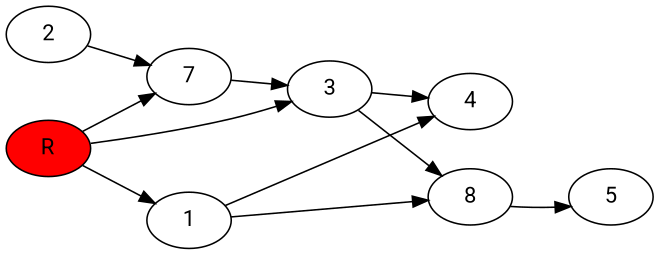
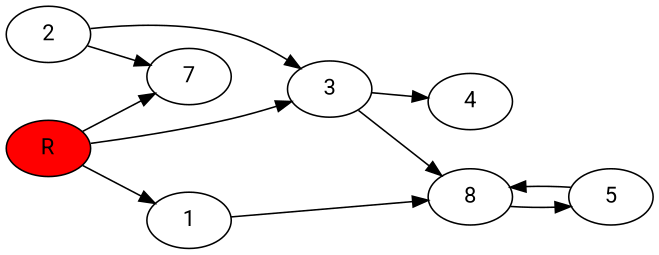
(252, 82) -> (192, 27)
(322, 164) -> none
none -> (548, 186)
